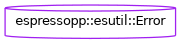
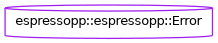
(90, 22) -> (109, 22)
